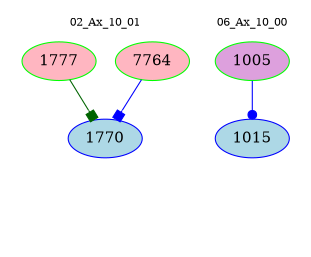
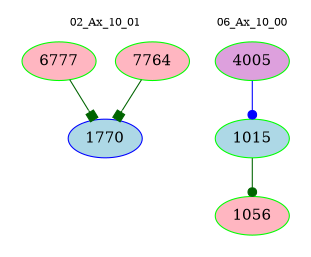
(59, 61) -> (59, 61)
(252, 61) -> (252, 61)
(132, 95) -> (132, 95)
(252, 138) -> (252, 138)
none -> (252, 216)
